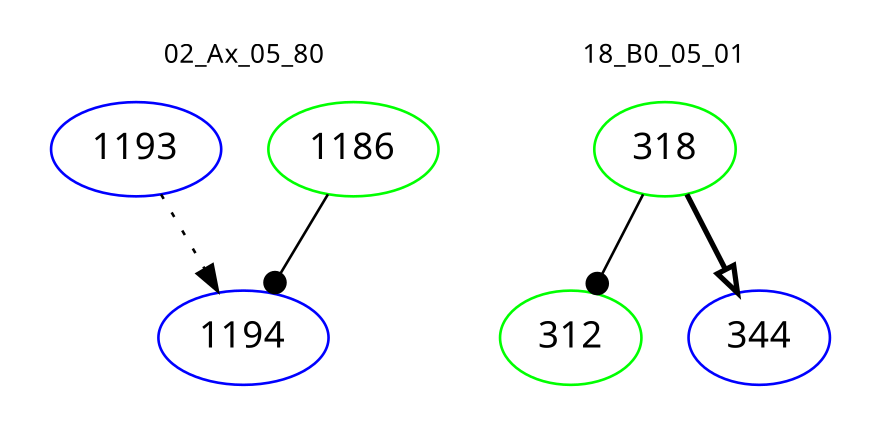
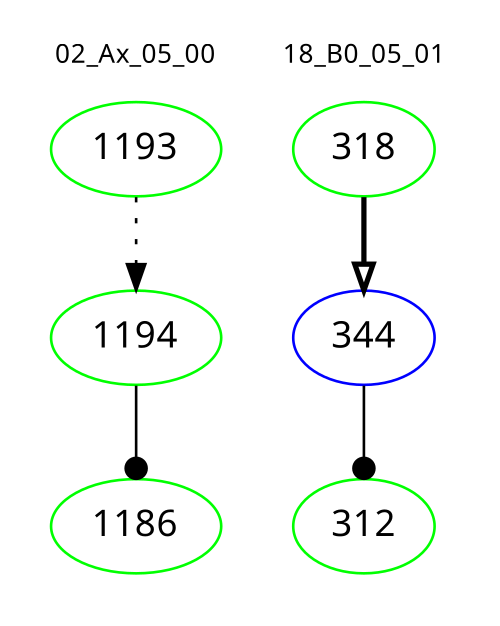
(245, 56) -> (136, 56)
(136, 149) -> (136, 149)
(304, 234) -> (136, 422)
(623, 234) -> (364, 422)
(243, 338) -> (136, 338)
